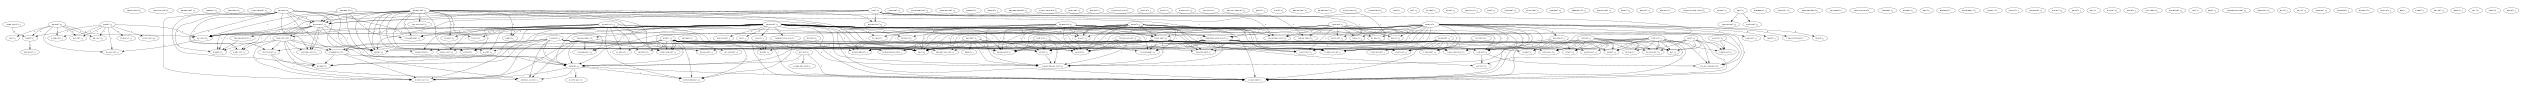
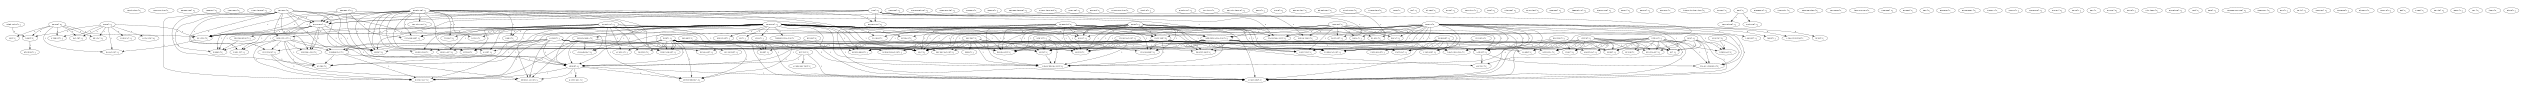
(1165, 10) -> none
(1498, 26) -> (1601, 29)
(302, 30) -> (276, 24)
none -> (623, 34)
